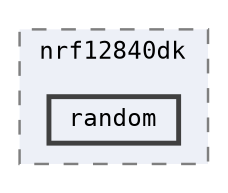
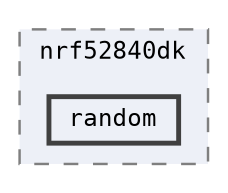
(114, 53) -> (114, 53)
